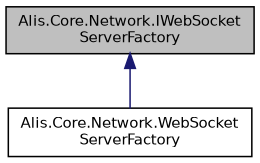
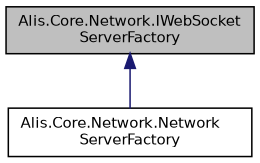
(130, 132) -> (130, 132)
